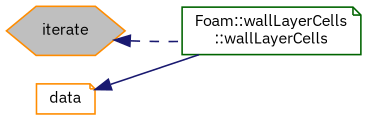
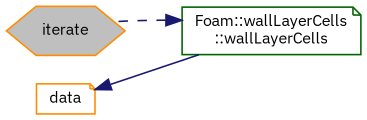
(156, 41) -> (140, 21)
